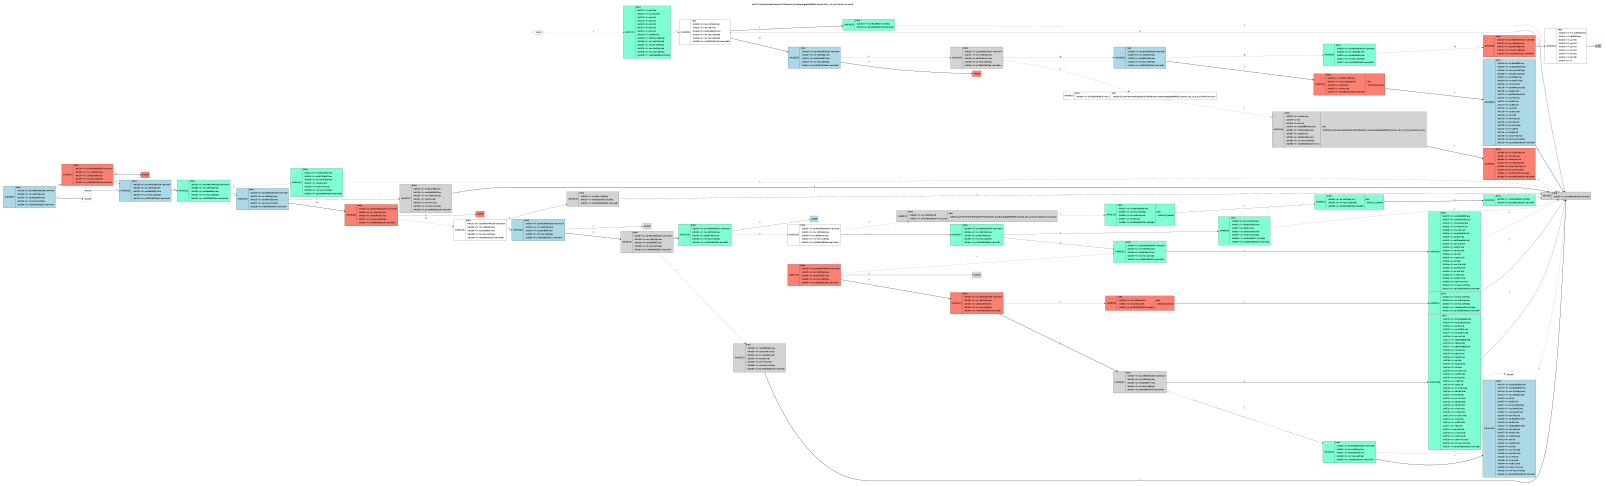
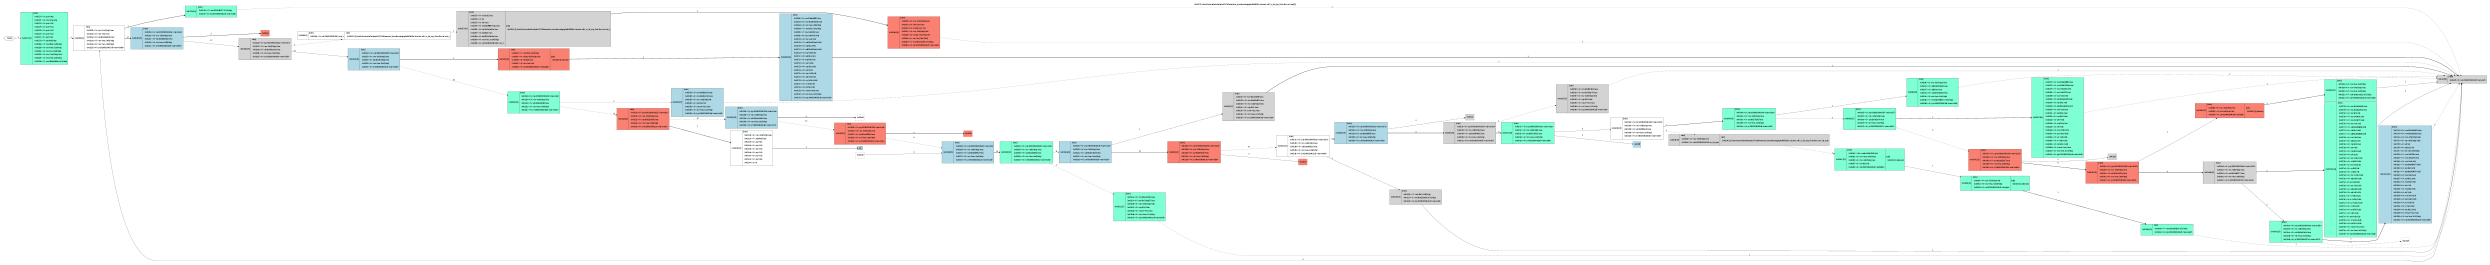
none -> (697, 102)
none -> (697, 120)
(977, 263) -> (1932, 139)
(1263, 481) -> (2025, 71)
